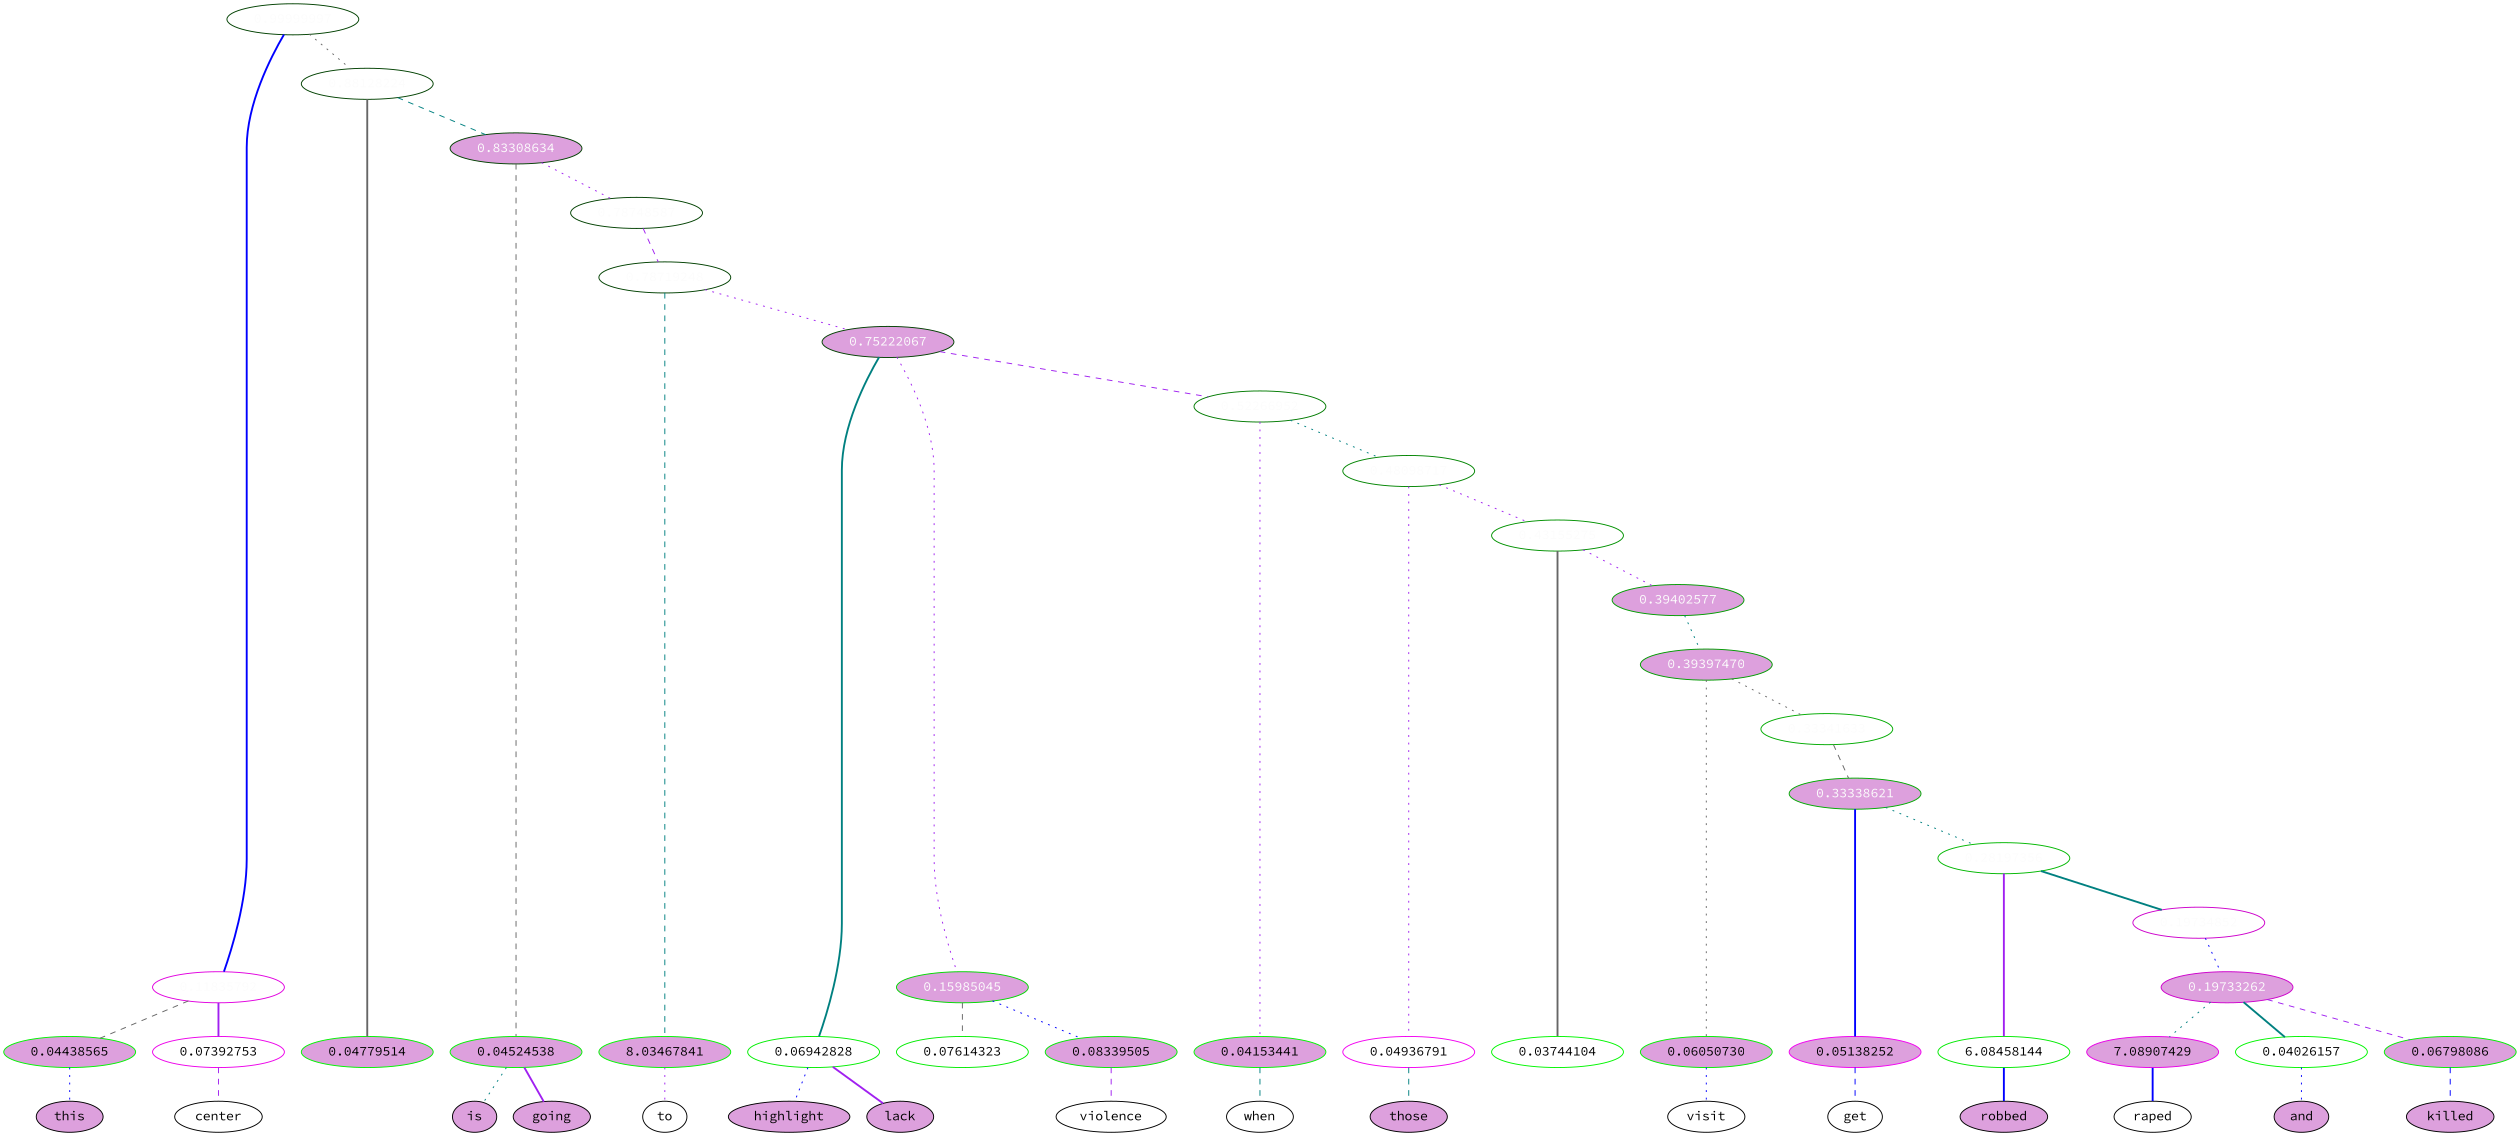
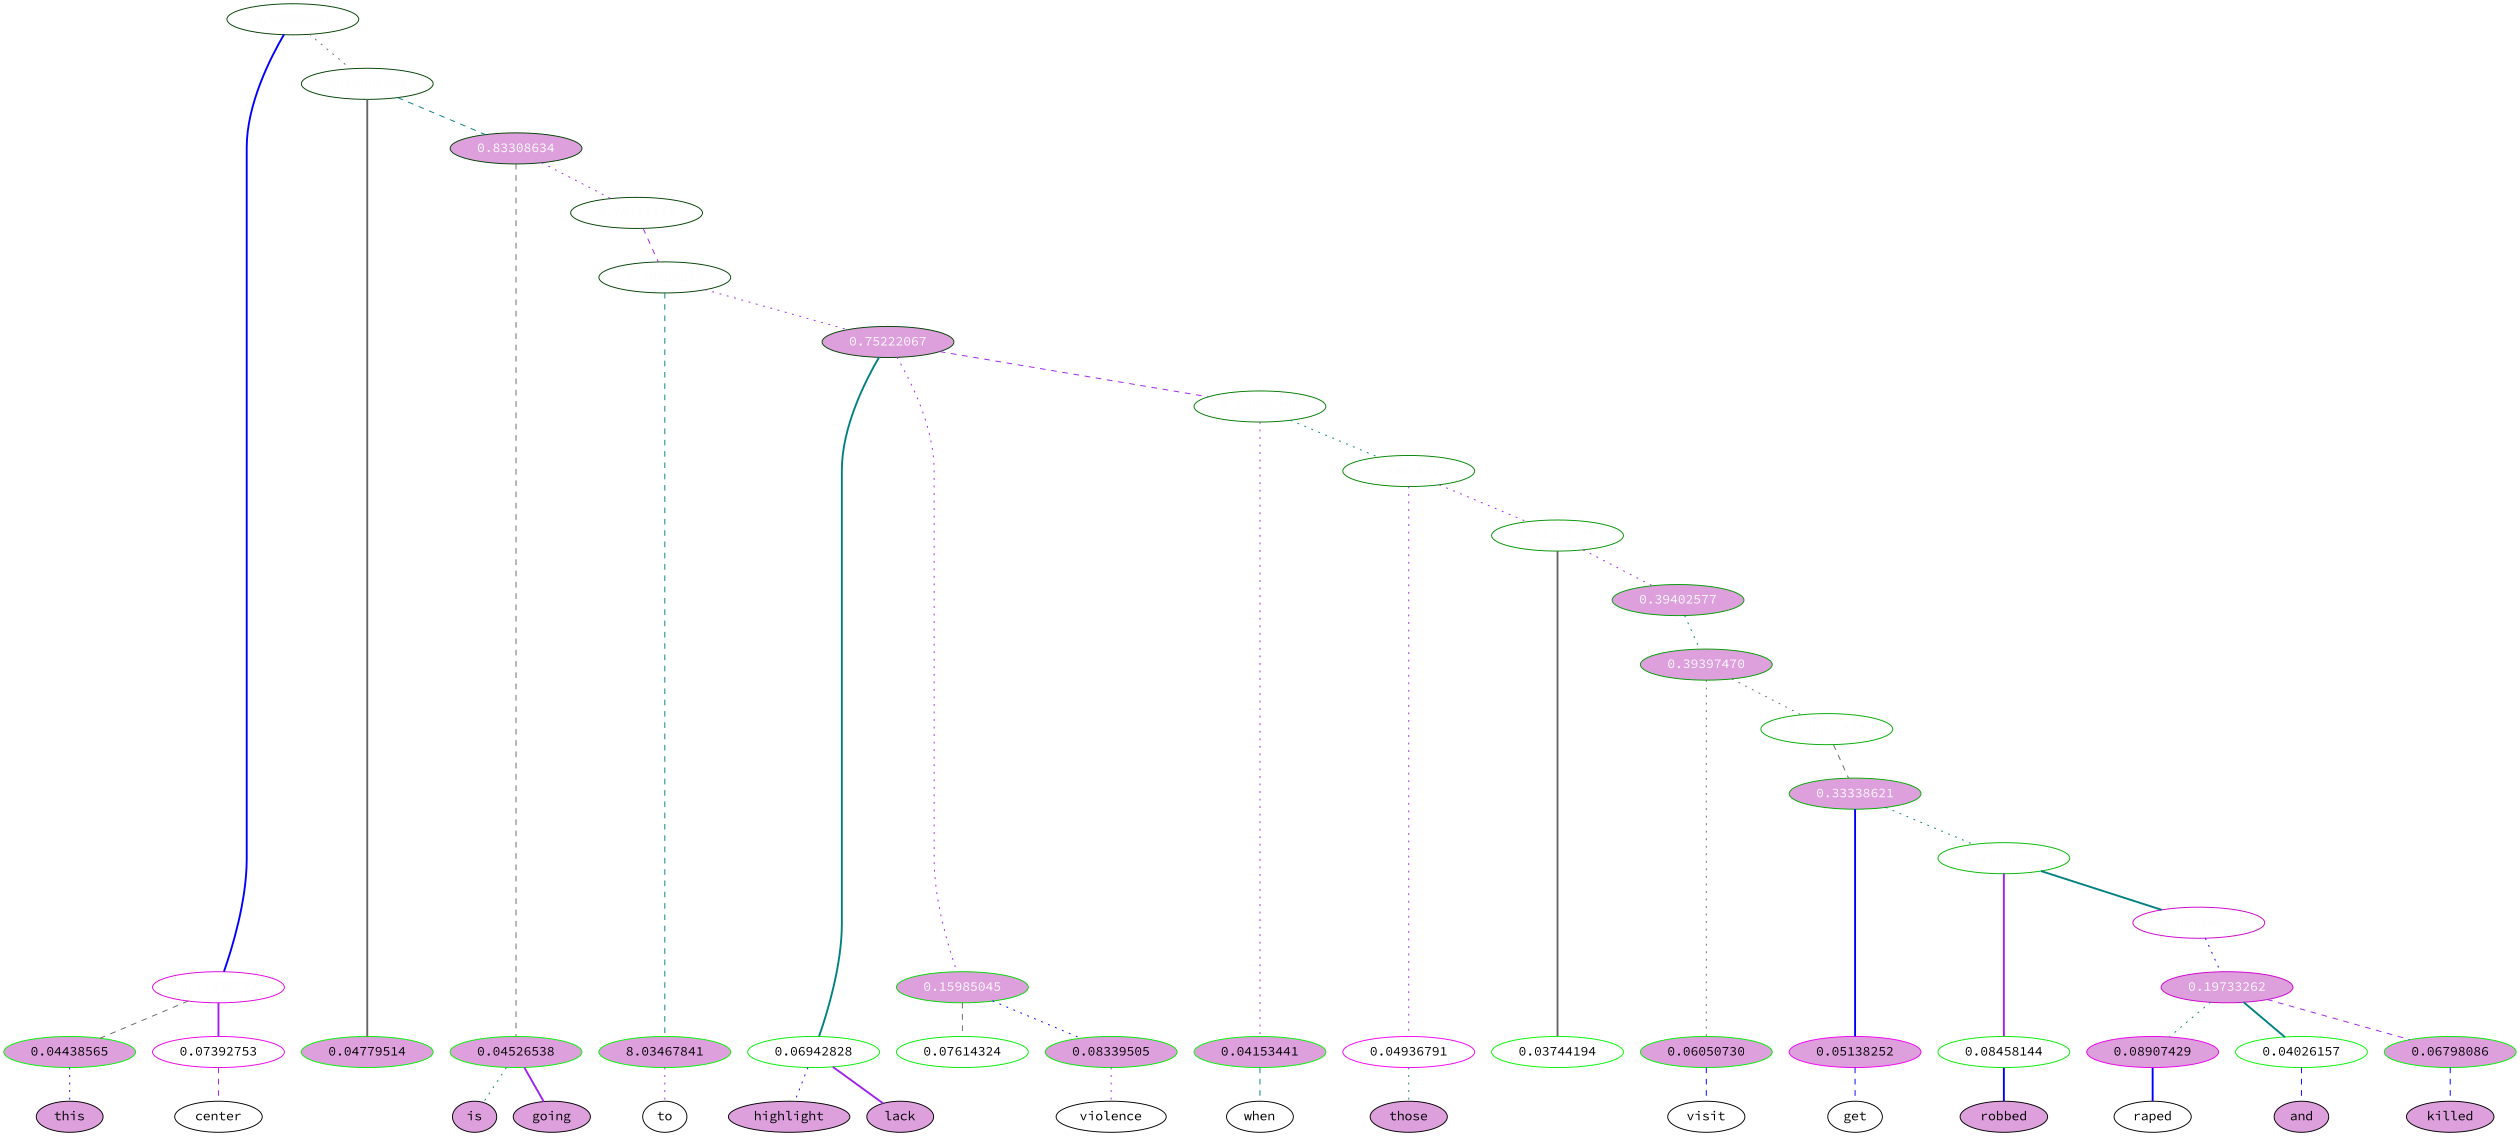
(516, 1052) -> (516, 1052)
(962, 1052) -> (962, 1052)
(1558, 1052) -> (1558, 1052)
(2004, 1052) -> (2004, 1052)
(2153, 1052) -> (2153, 1052)
(1111, 1084) -> (1111, 1084)
(1409, 1084) -> (1409, 1084)
(1706, 1084) -> (1706, 1084)
(2301, 1084) -> (2301, 1084)
